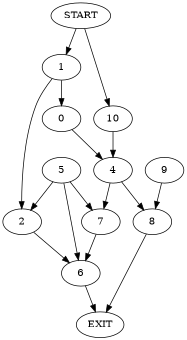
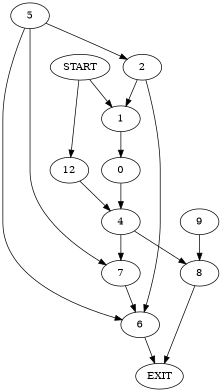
(113, 119) -> (69, 170)
(27, 137) -> (133, 90)
